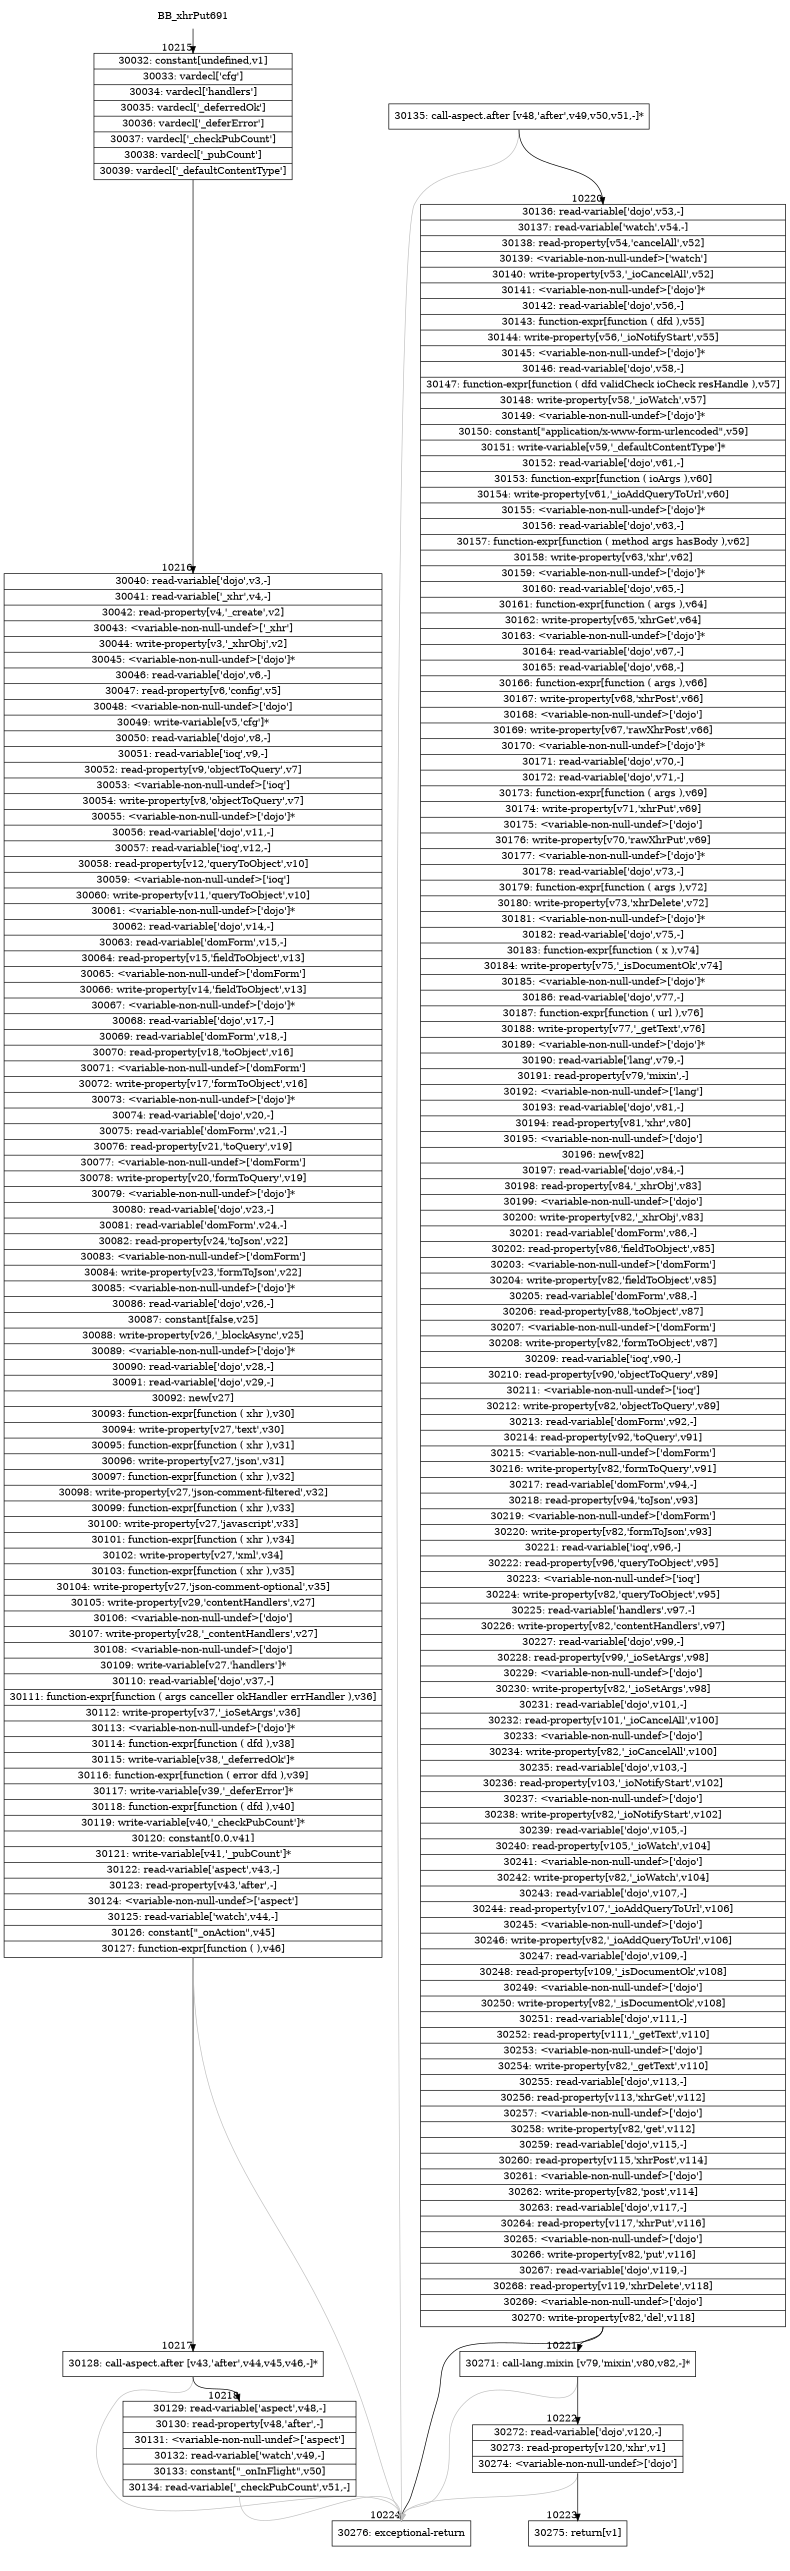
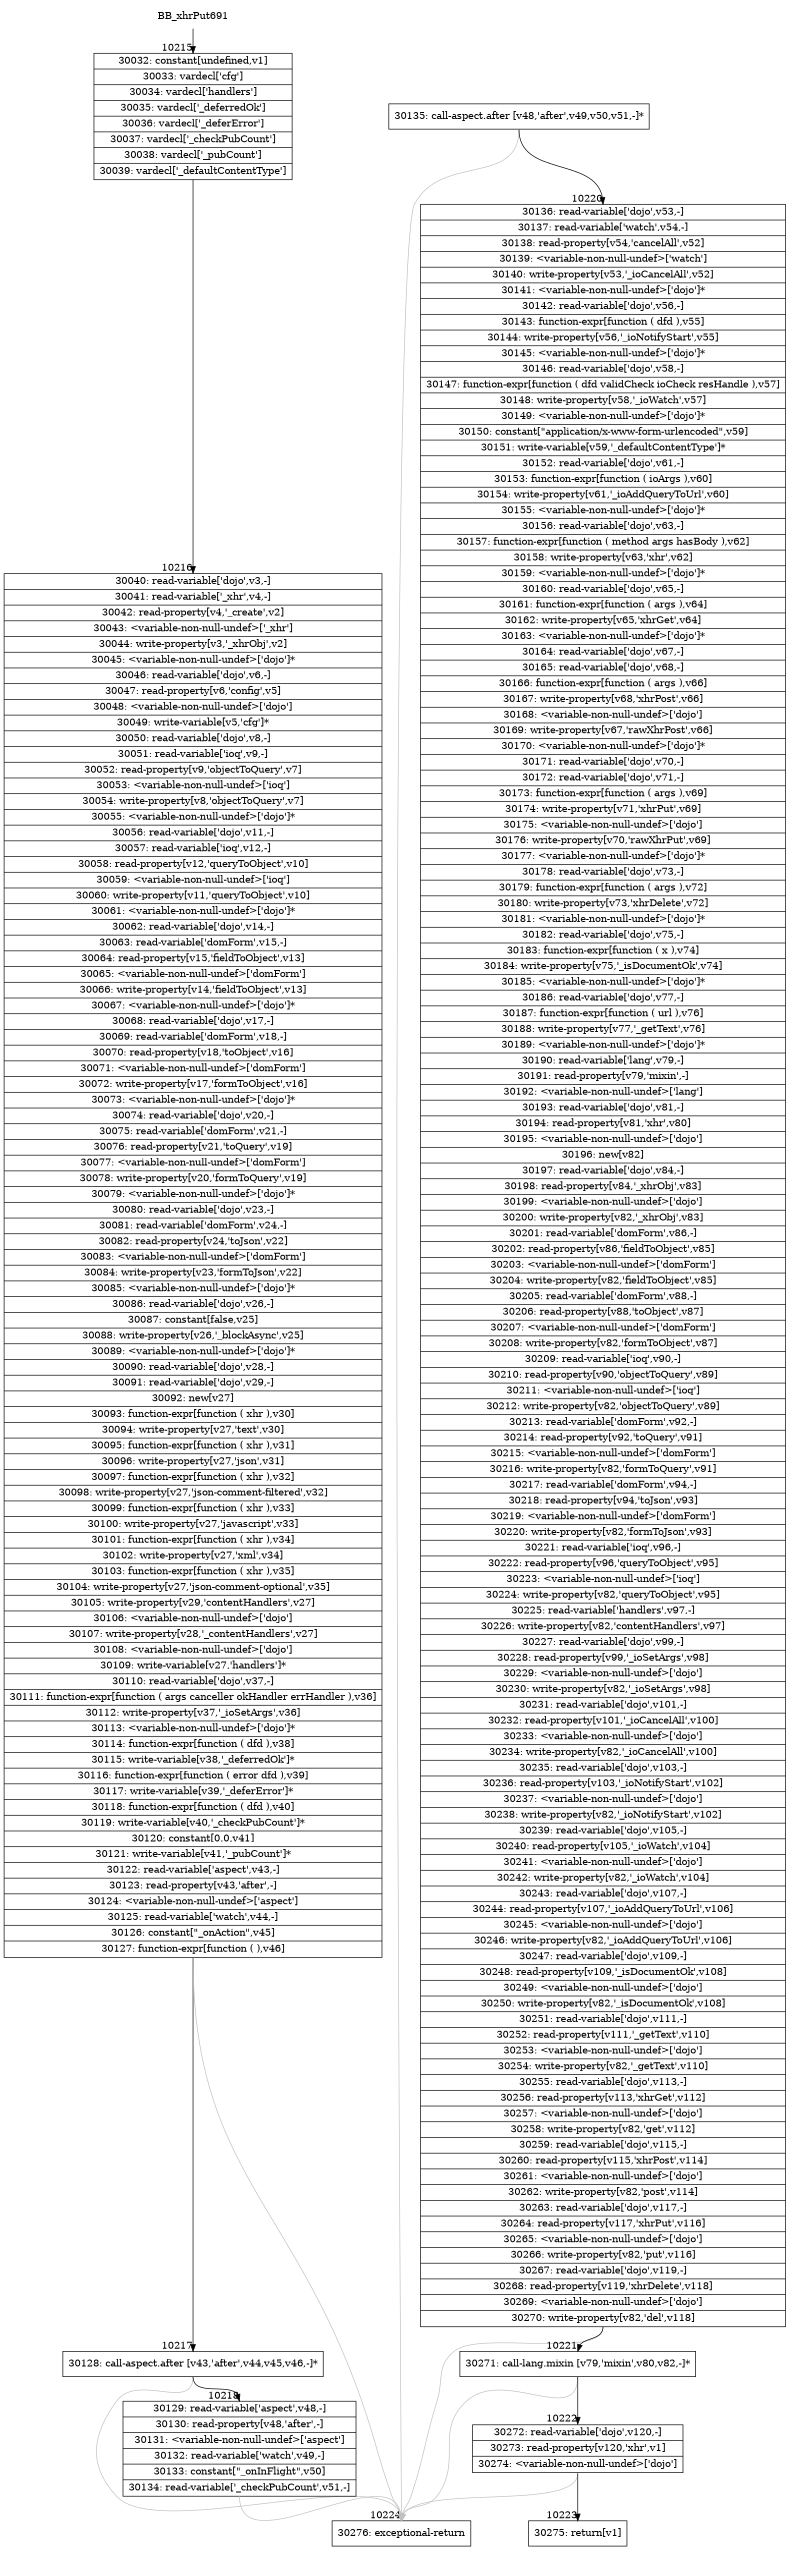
(449, 2357) -> (449, 2357)
